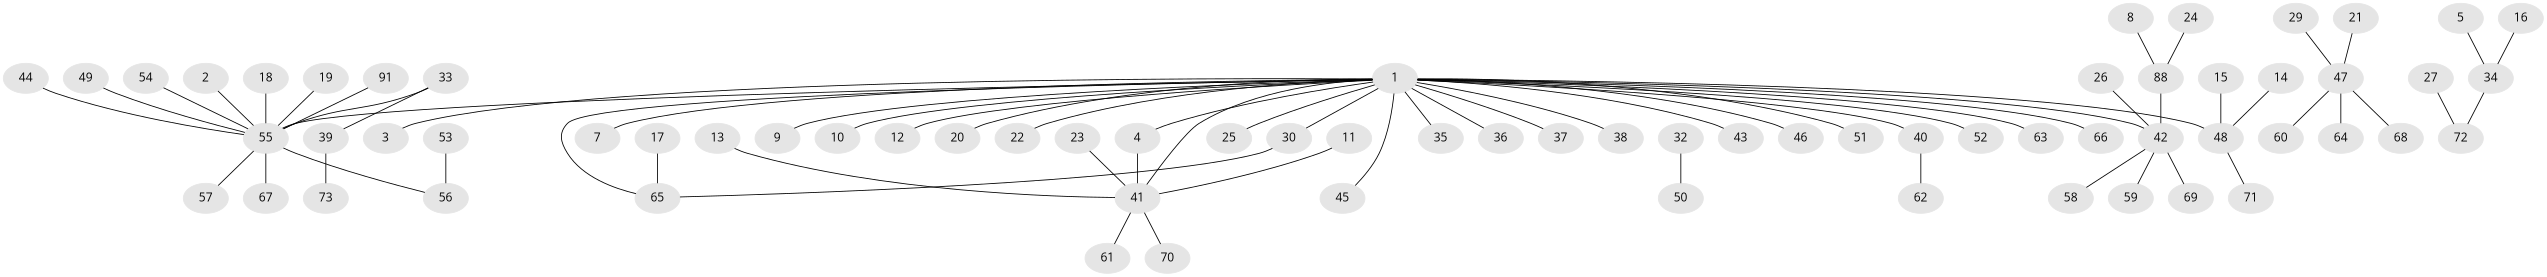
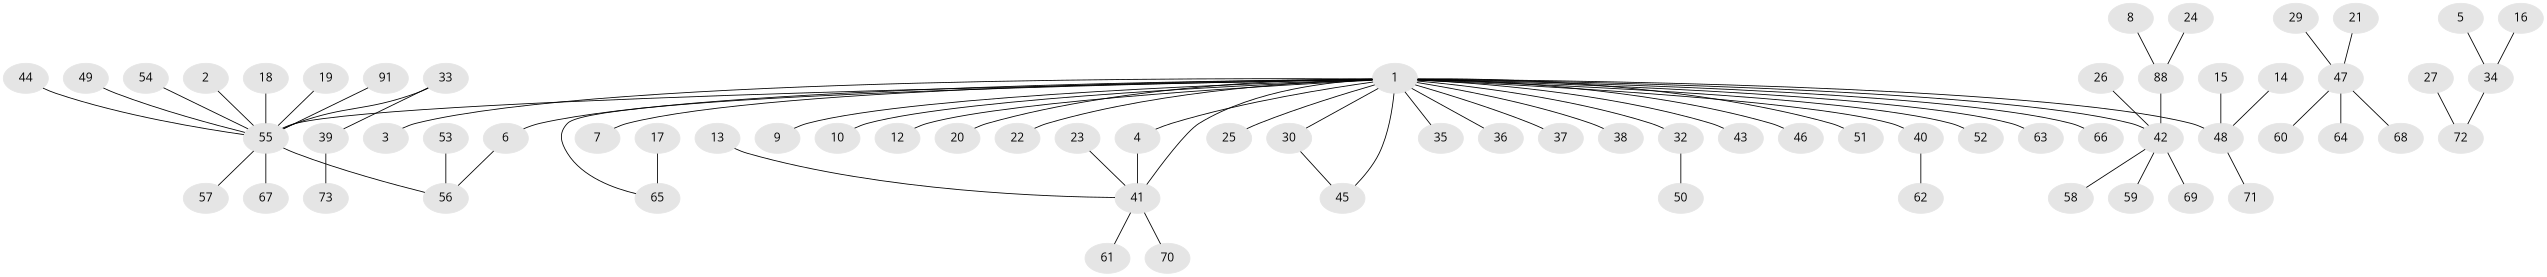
none -> (1542, 98)
none -> (506, 138)
(1349, 138) -> none
(977, 184) -> (1316, 168)
